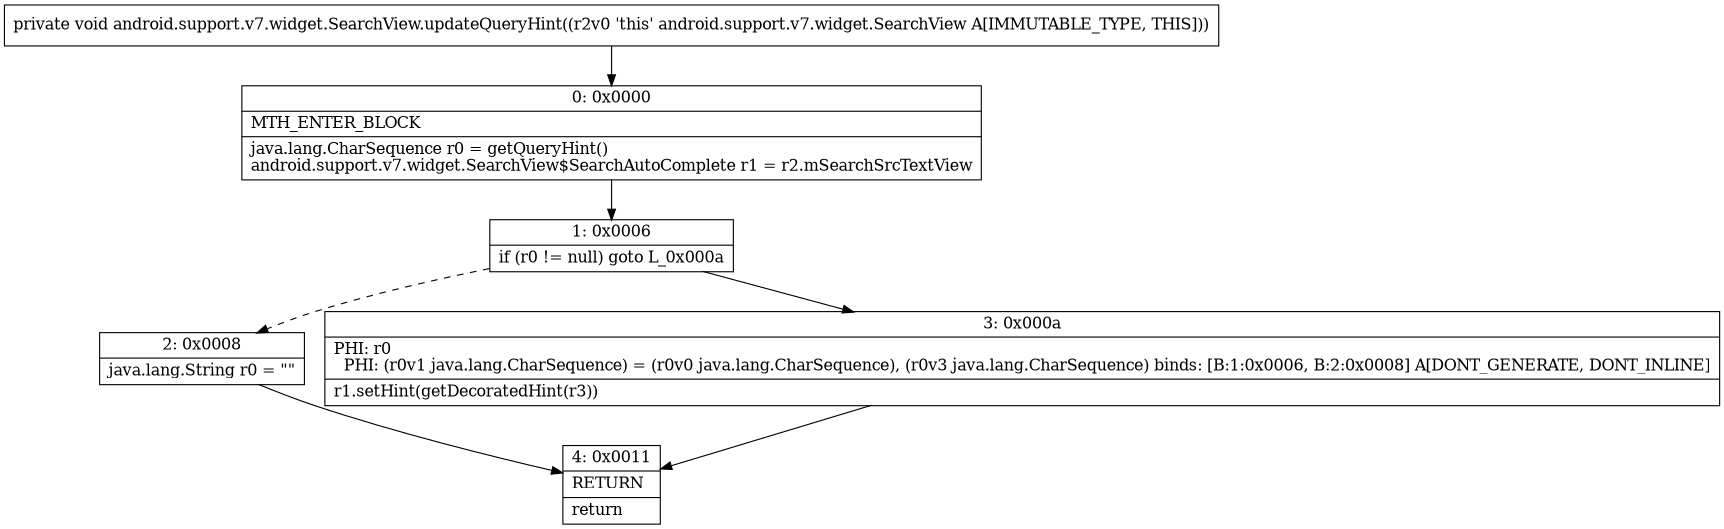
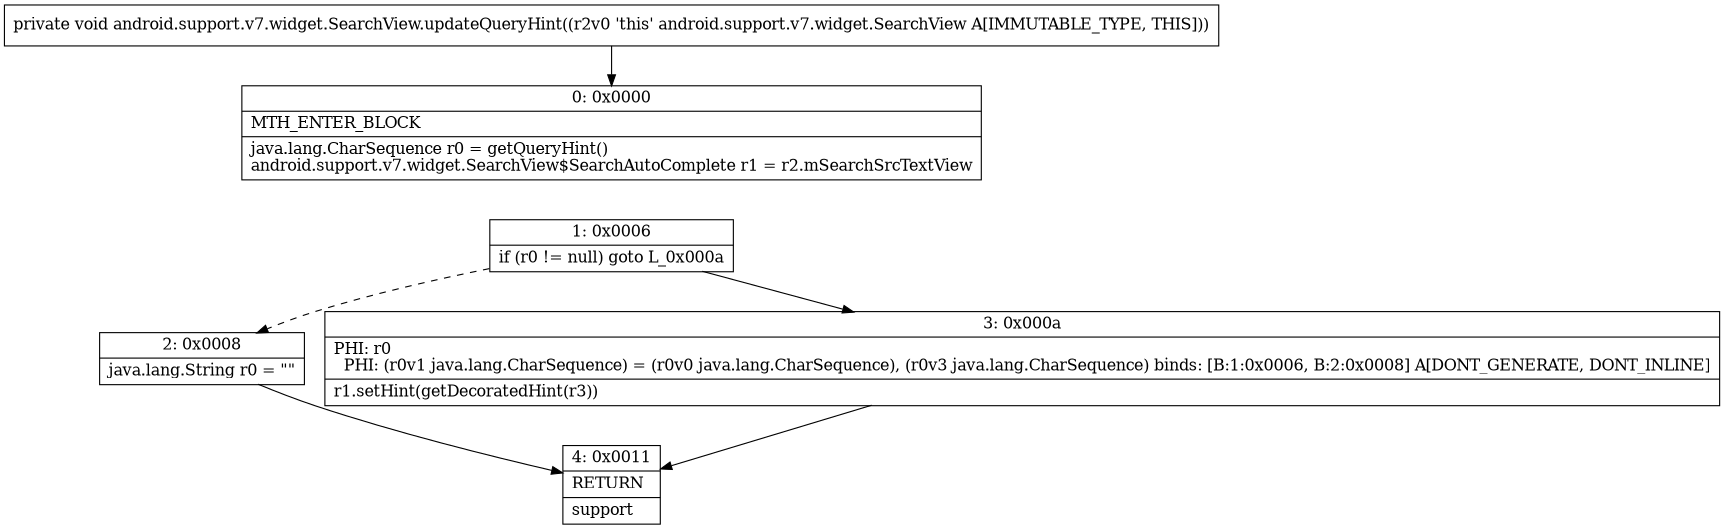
(612, 194) -> none
(597, 510) -> (603, 510)
